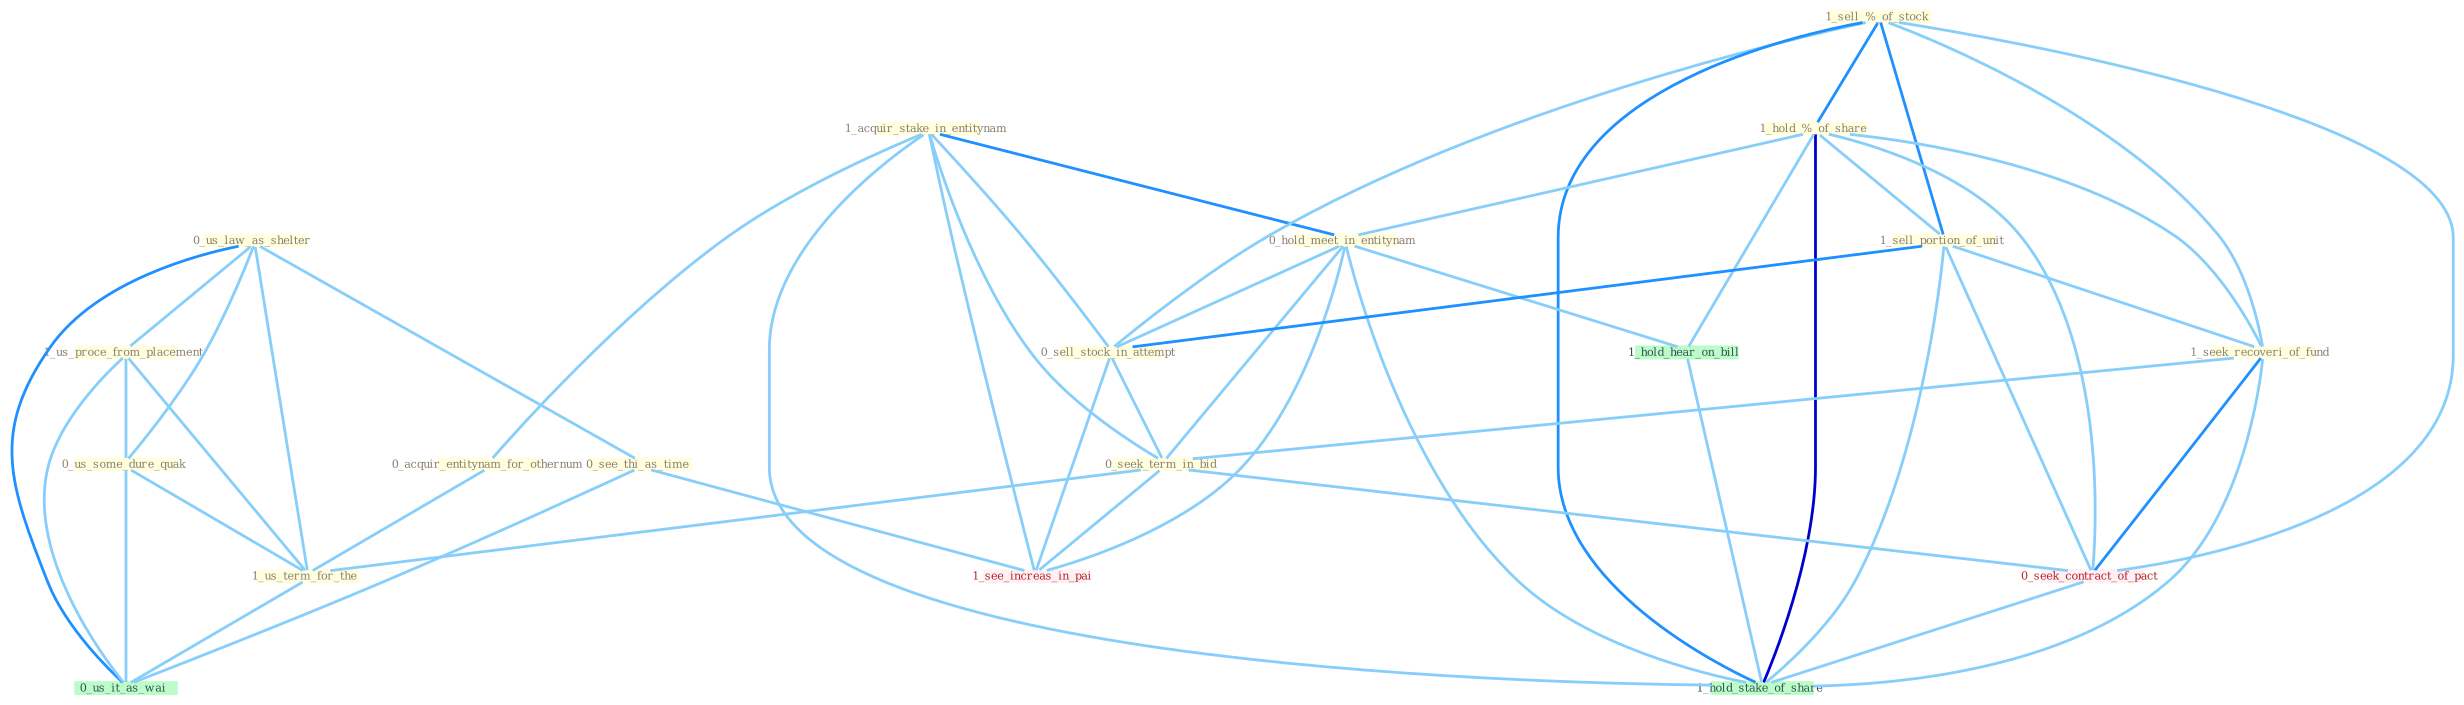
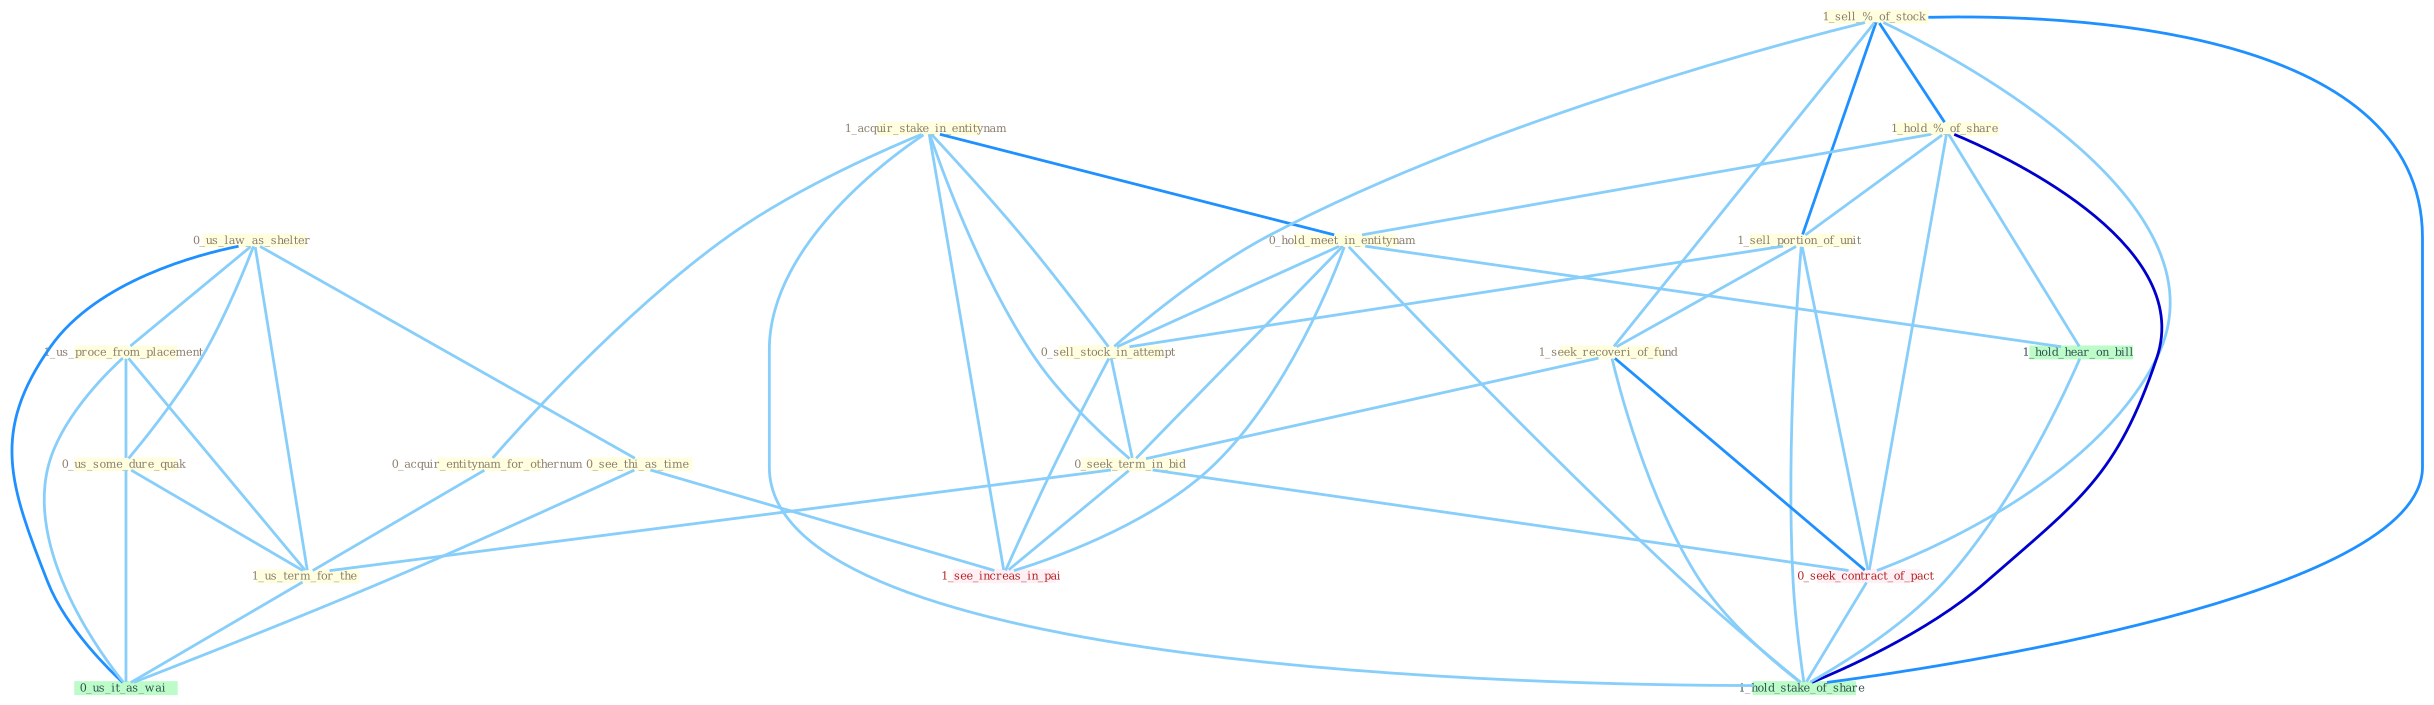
(2085, 189) -> none
(1586, 289) -> (1456, 296)
